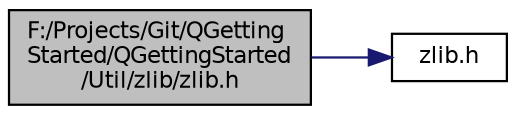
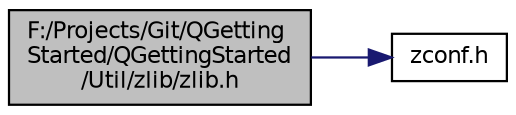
(449, 57) -> (449, 57)
